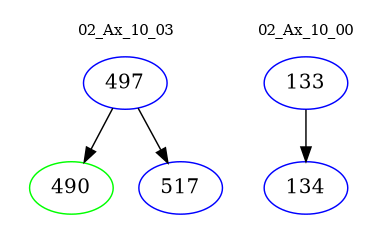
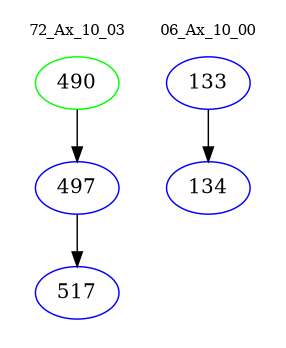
(126, 31) -> (77, 31)
(306, 31) -> (208, 31)
(102, 129) -> (77, 128)
